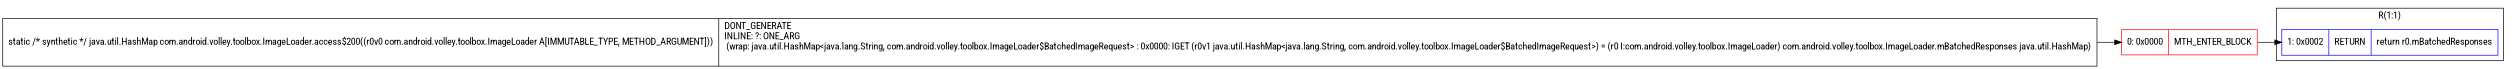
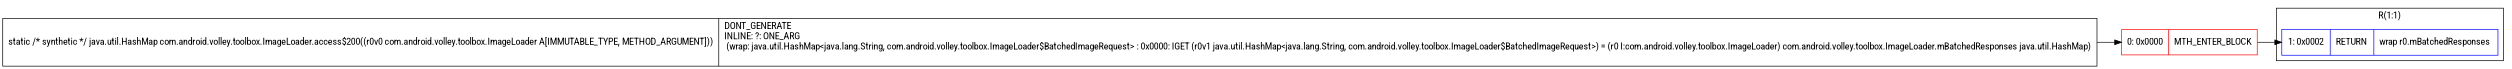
(2435, 42) -> (2435, 42)
